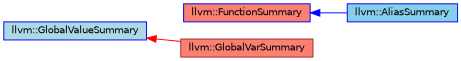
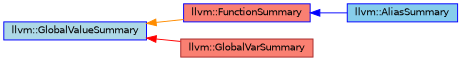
none -> (170, 21)
